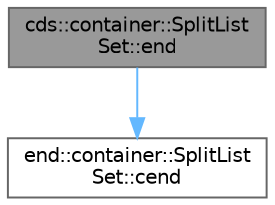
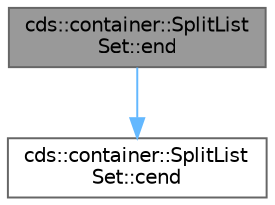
(137, 168) -> (137, 168)
